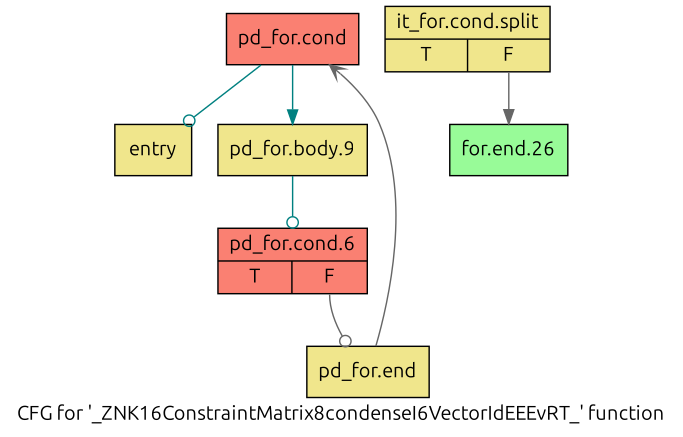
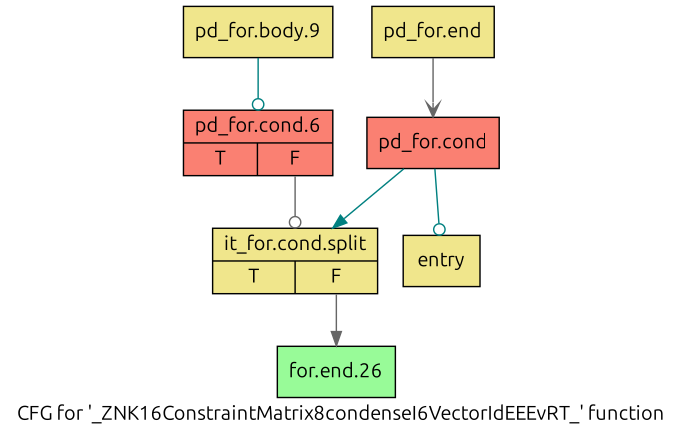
(293, 87) -> (374, 194)
(333, 316) -> (295, 196)
